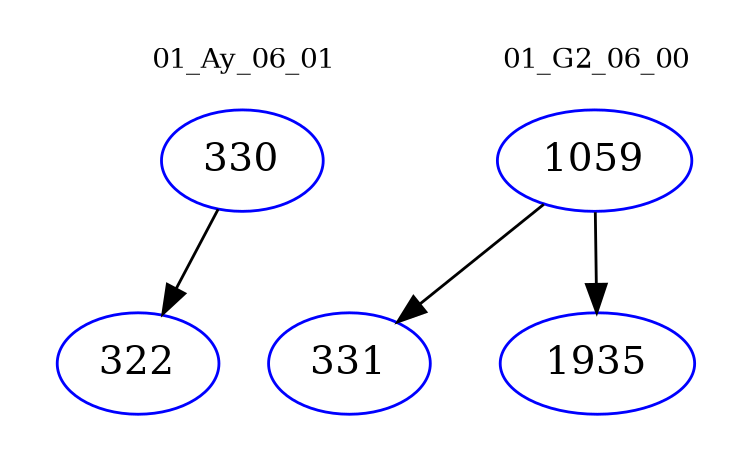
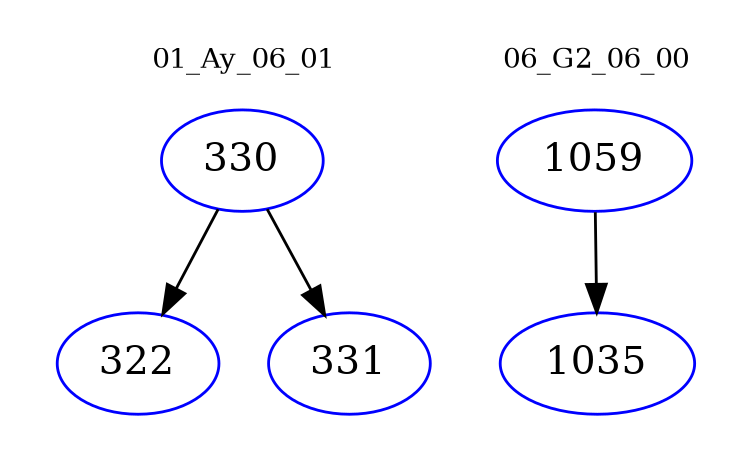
(597, 61) -> (597, 61)
(494, 244) -> (289, 249)
(597, 364) -> (597, 364)
